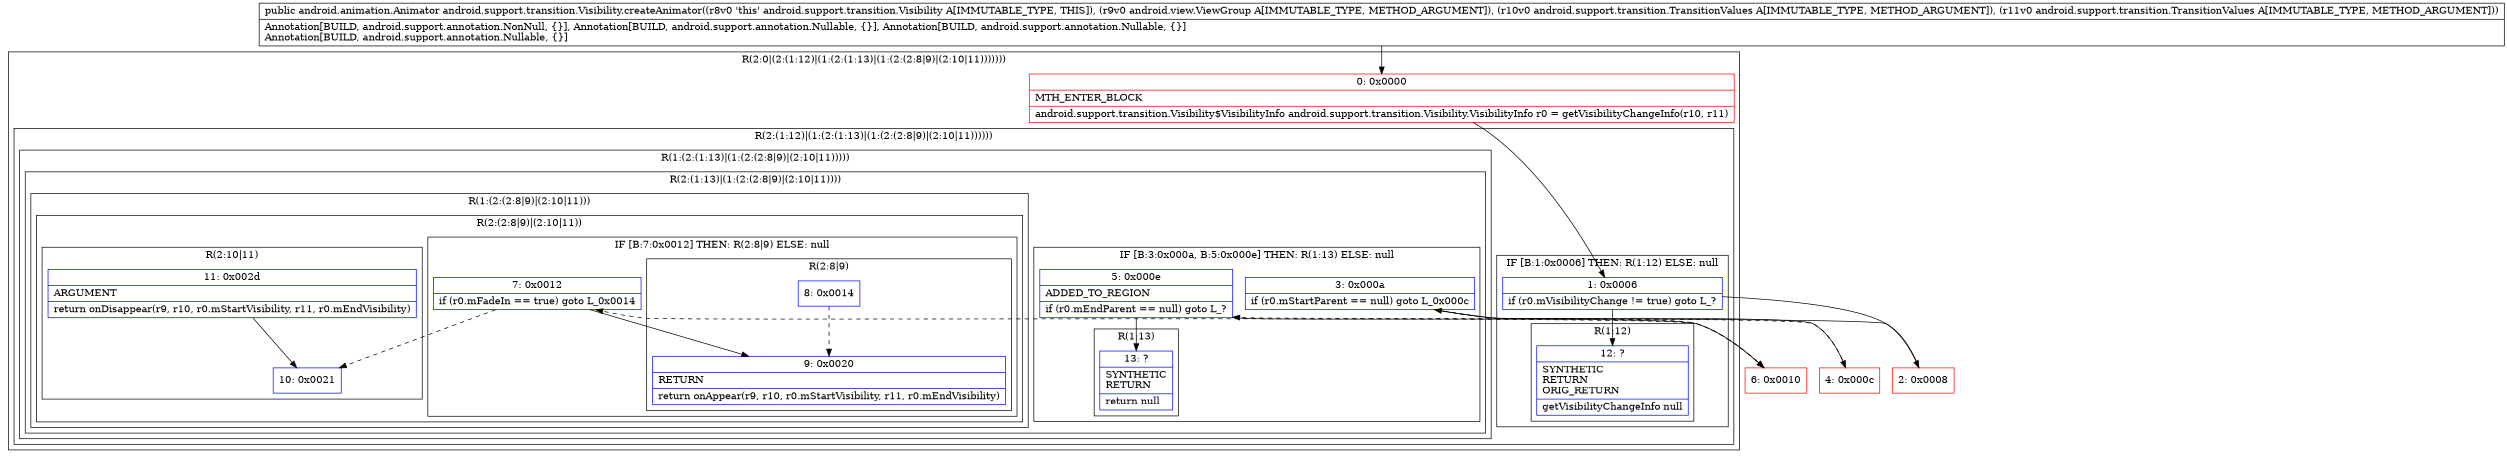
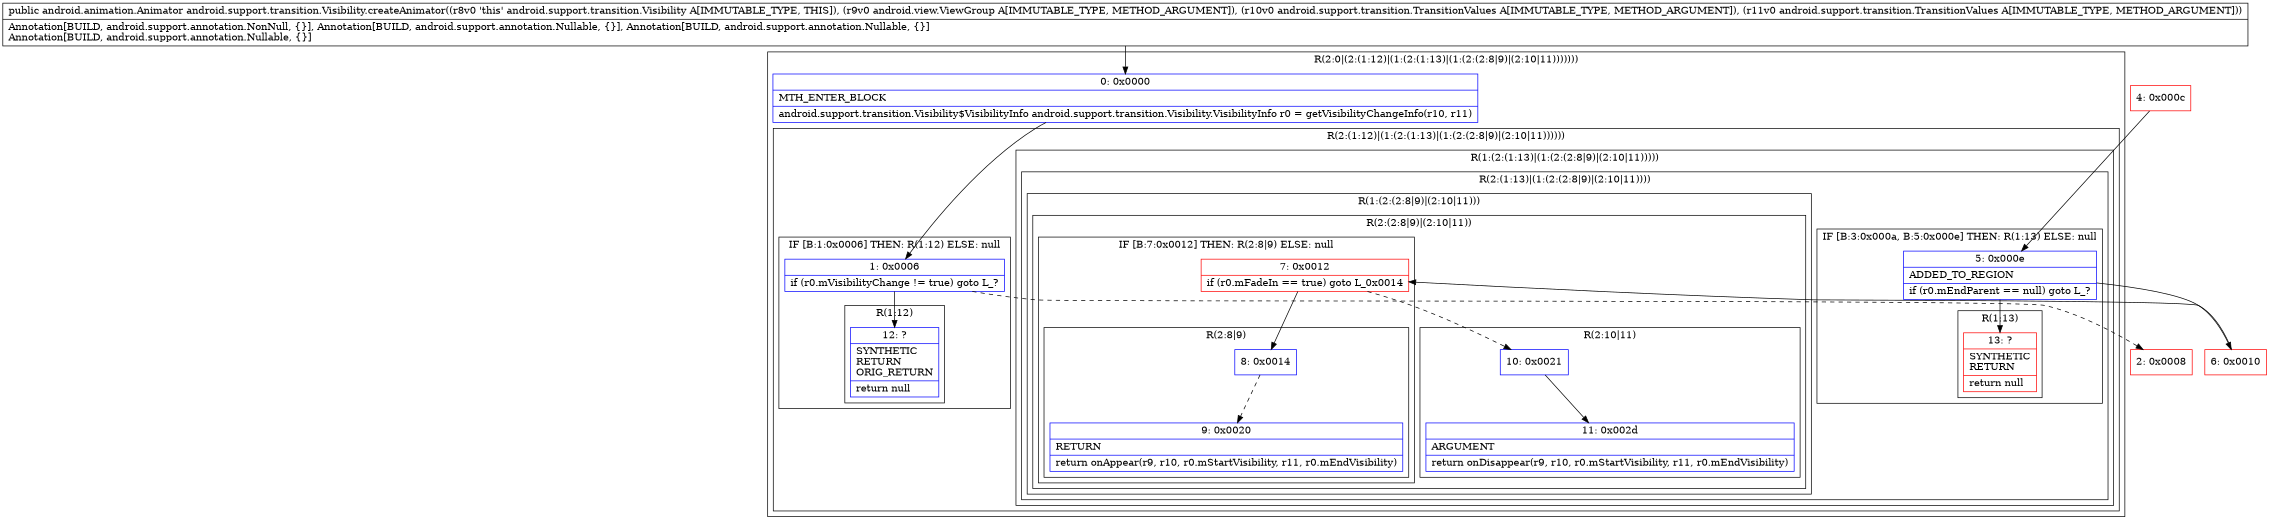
(1382, 98) -> (1125, 98)
(537, 294) -> (1305, 275)
(1360, 294) -> none
(1830, 307) -> (1559, 301)
(1190, 319) -> (1730, 297)
(1554, 319) -> (2088, 178)
(666, 332) -> (1286, 317)
(272, 340) -> (1564, 396)
(1136, 381) -> (2000, 362)
(1612, 407) -> (883, 389)
